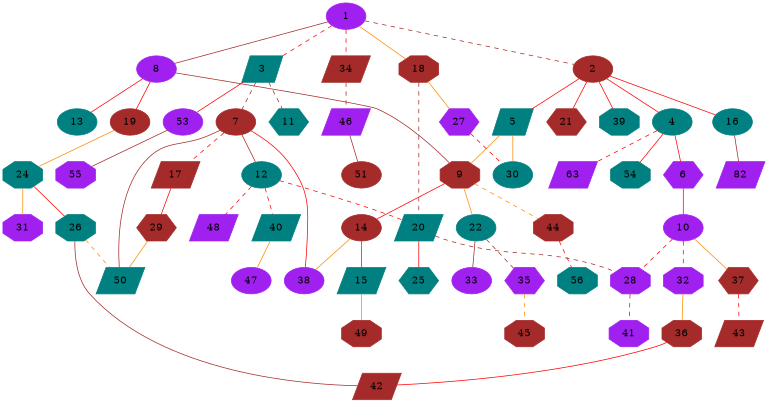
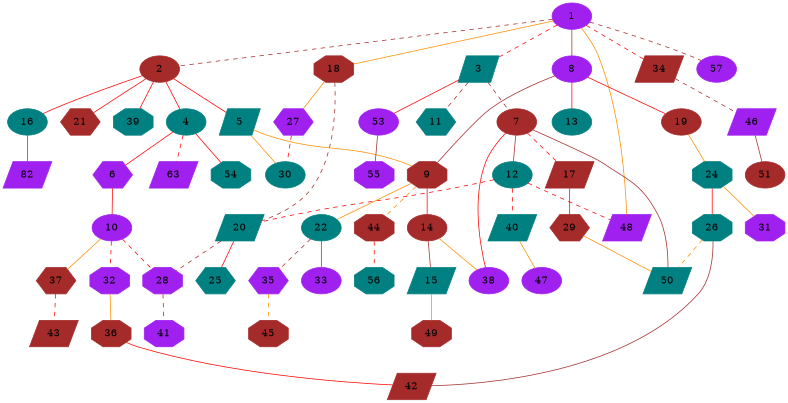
none -> (717, 69)
none -> (616, 118)
